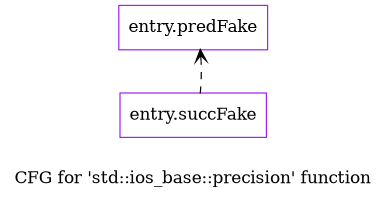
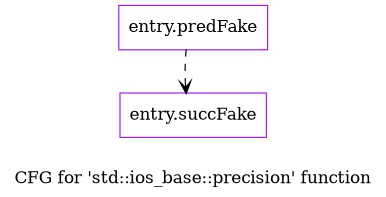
(201, 78) -> (185, 65)
